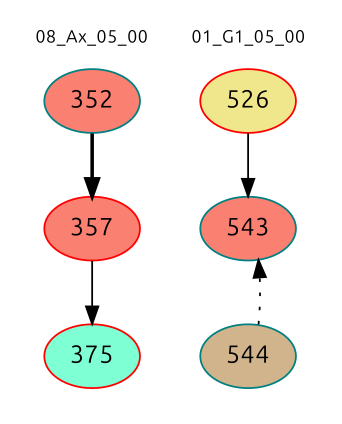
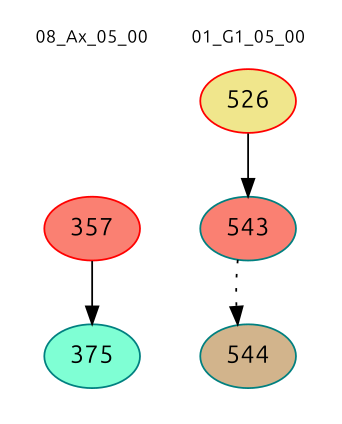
(92, 101) -> none
(260, 301) -> (236, 283)
(92, 356) -> (92, 356)
